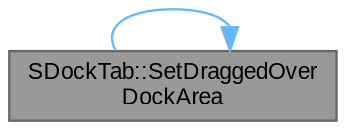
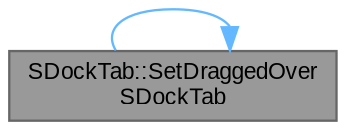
(173, 86) -> (173, 86)
